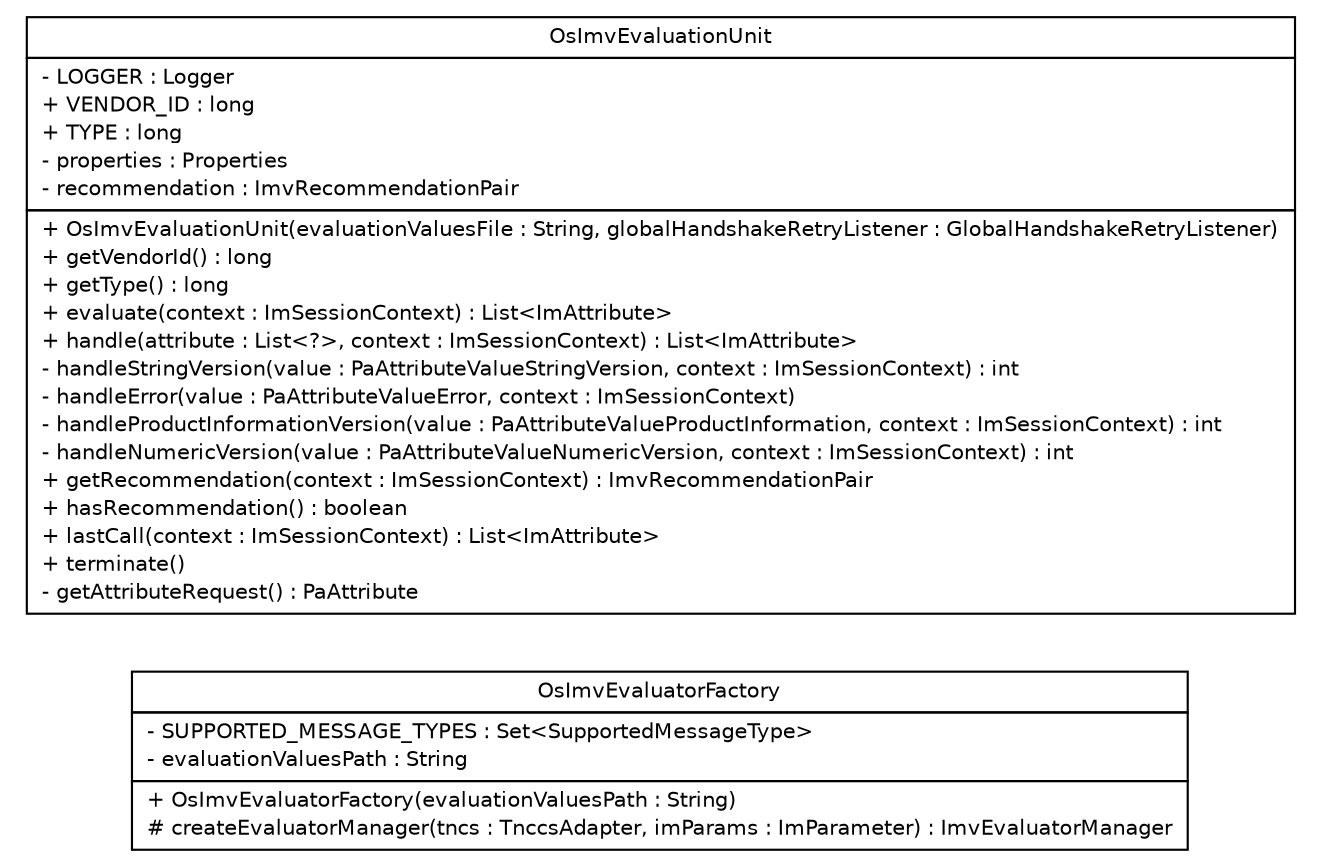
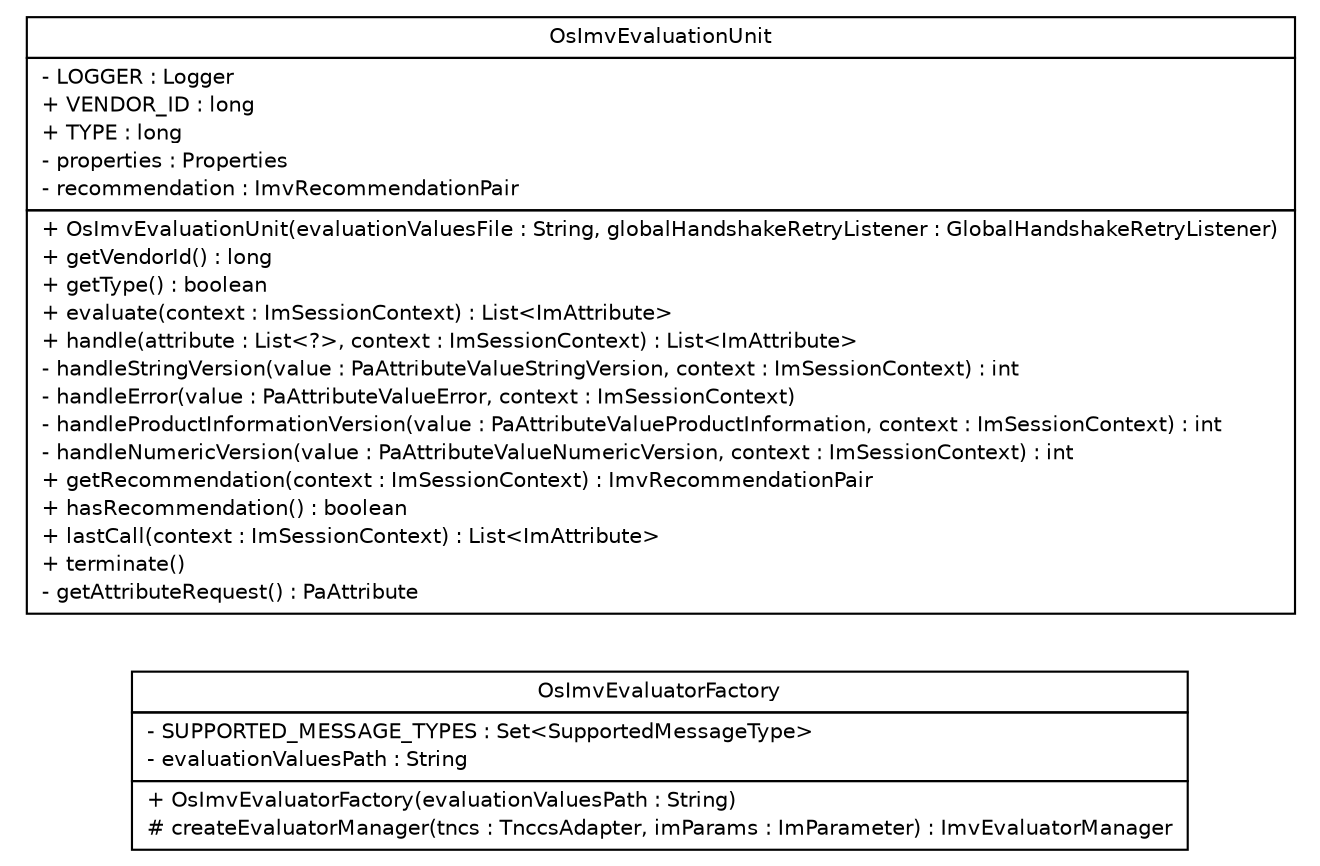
(136, 285) -> (156, 285)
